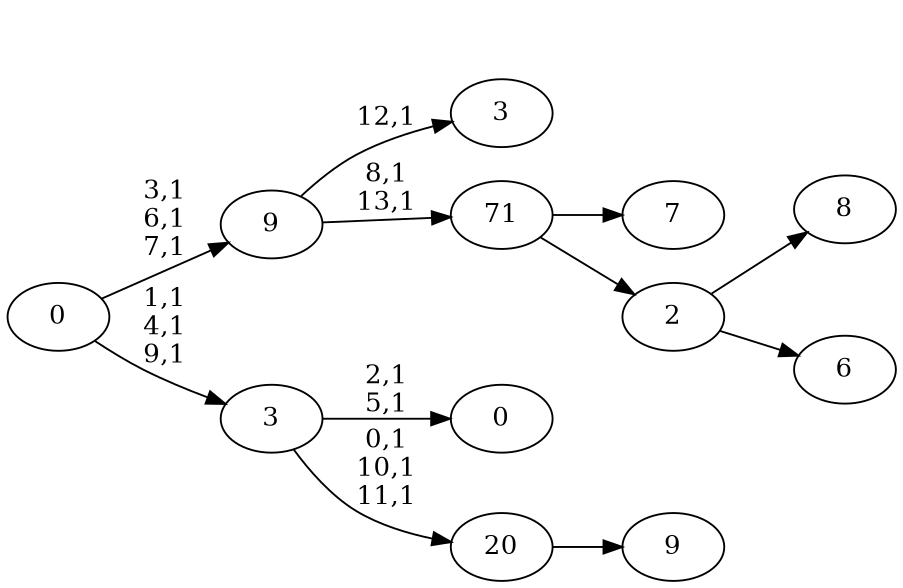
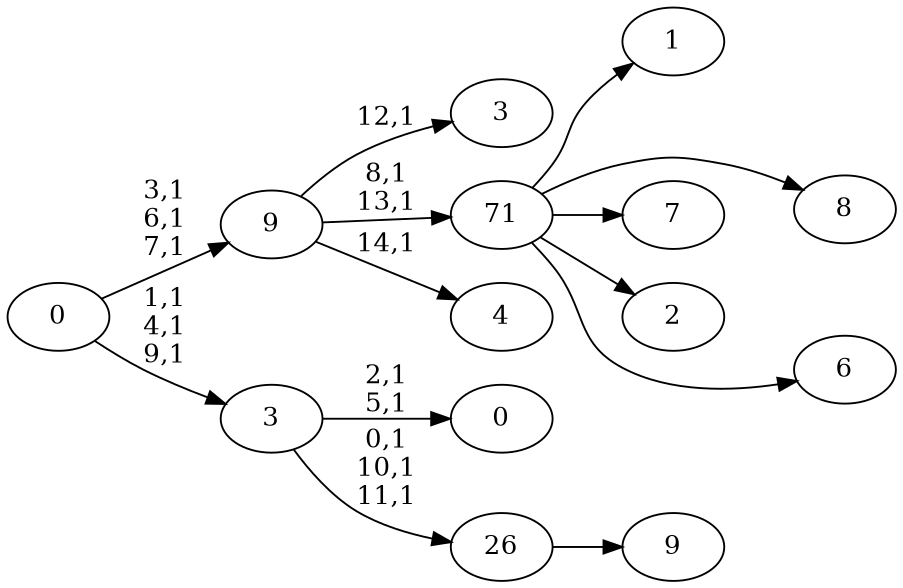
none -> (673, 41)
(751, 268) -> (662, 158)
none -> (502, 317)
(750, 340) -> (623, 368)
(502, 547) -> (502, 547)
